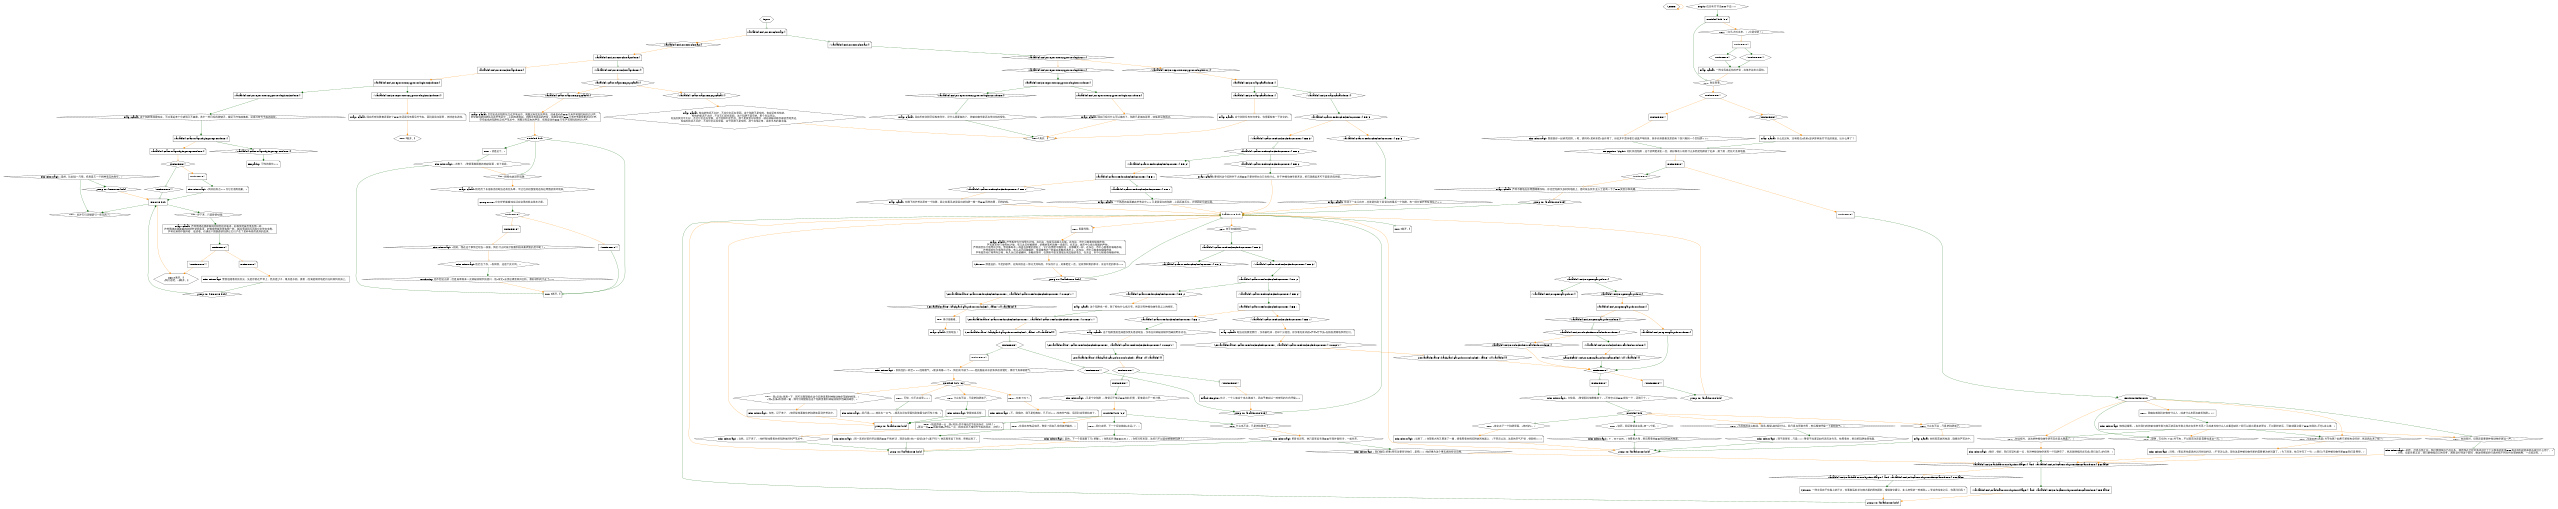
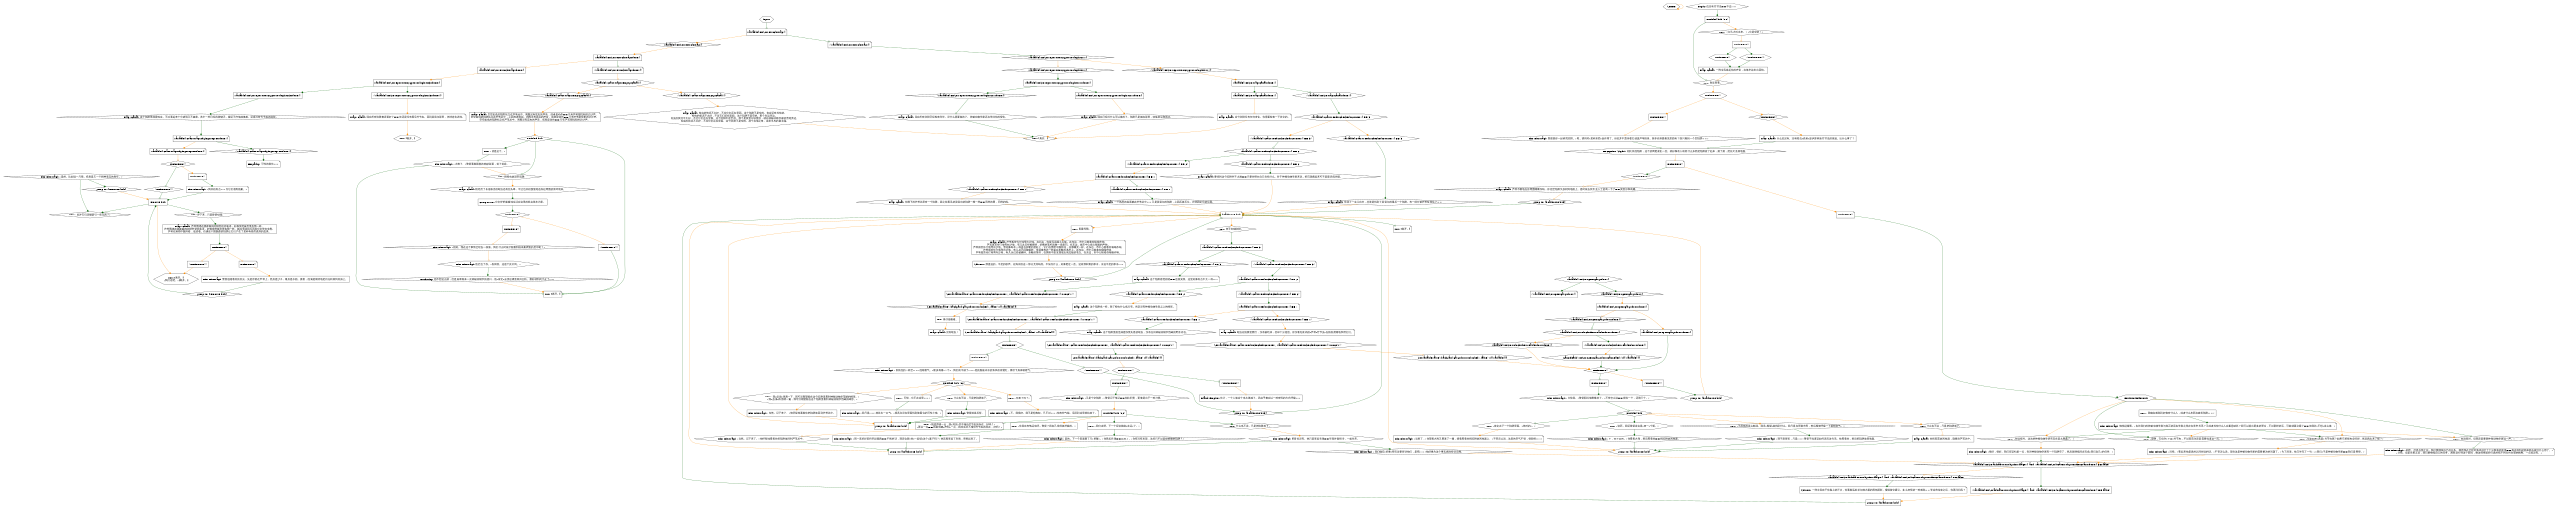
none -> (513, 195)
none -> (1176, 279)
(2156, 405) -> none
